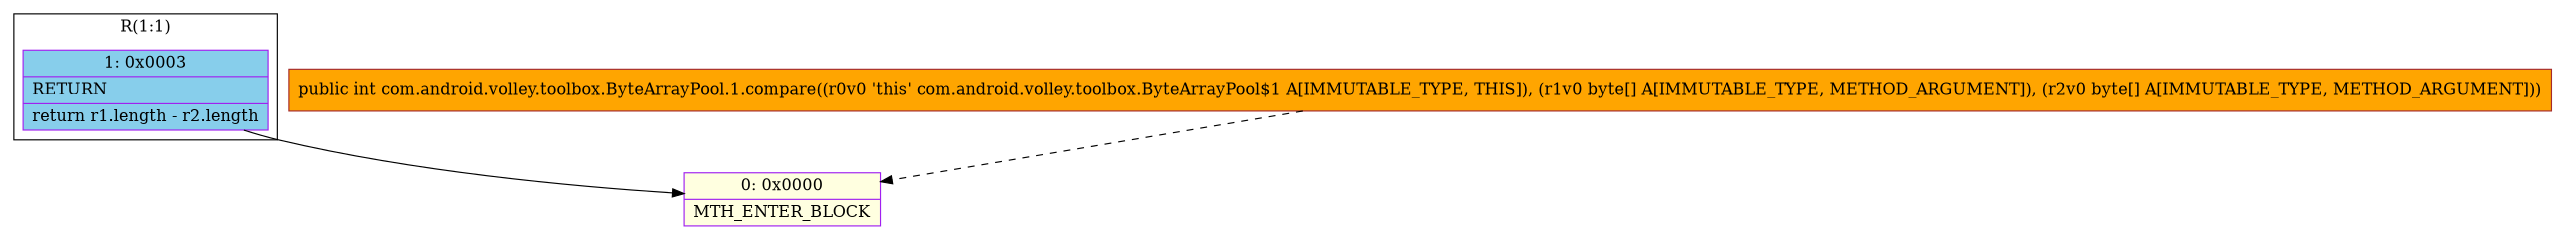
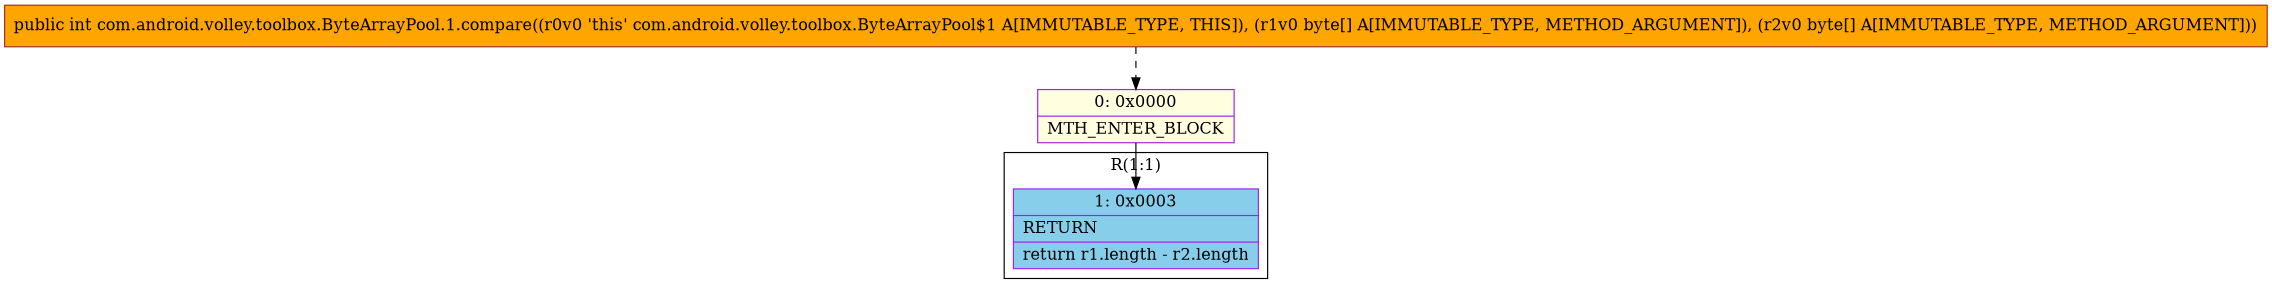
(457, 172) -> (1136, 160)
